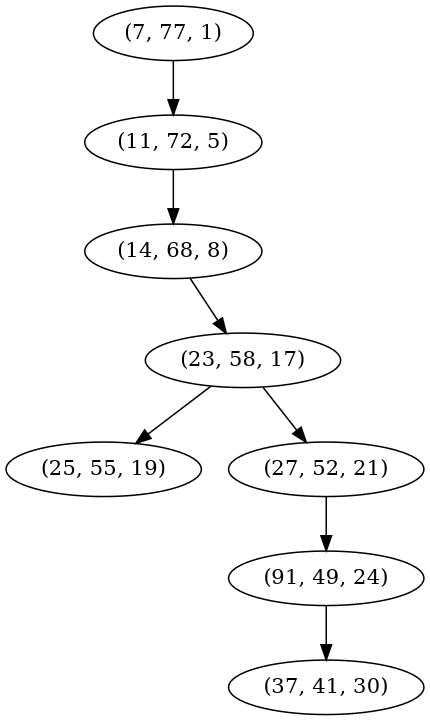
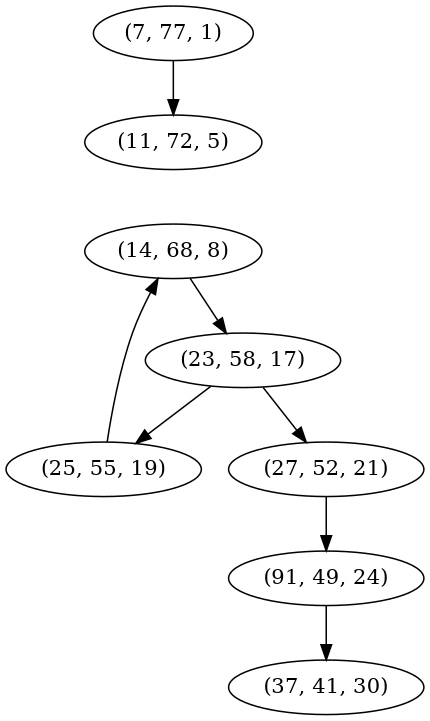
(173, 189) -> (123, 365)
